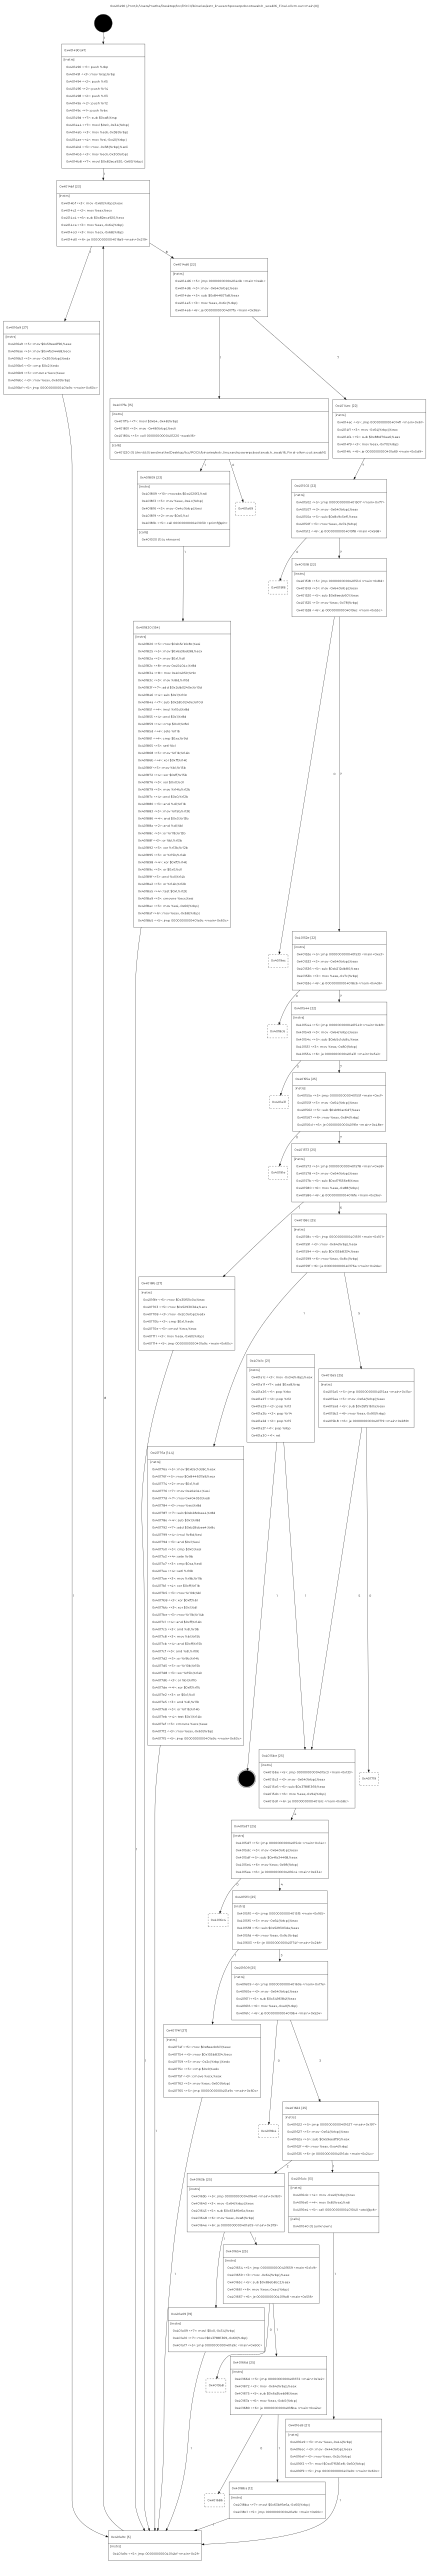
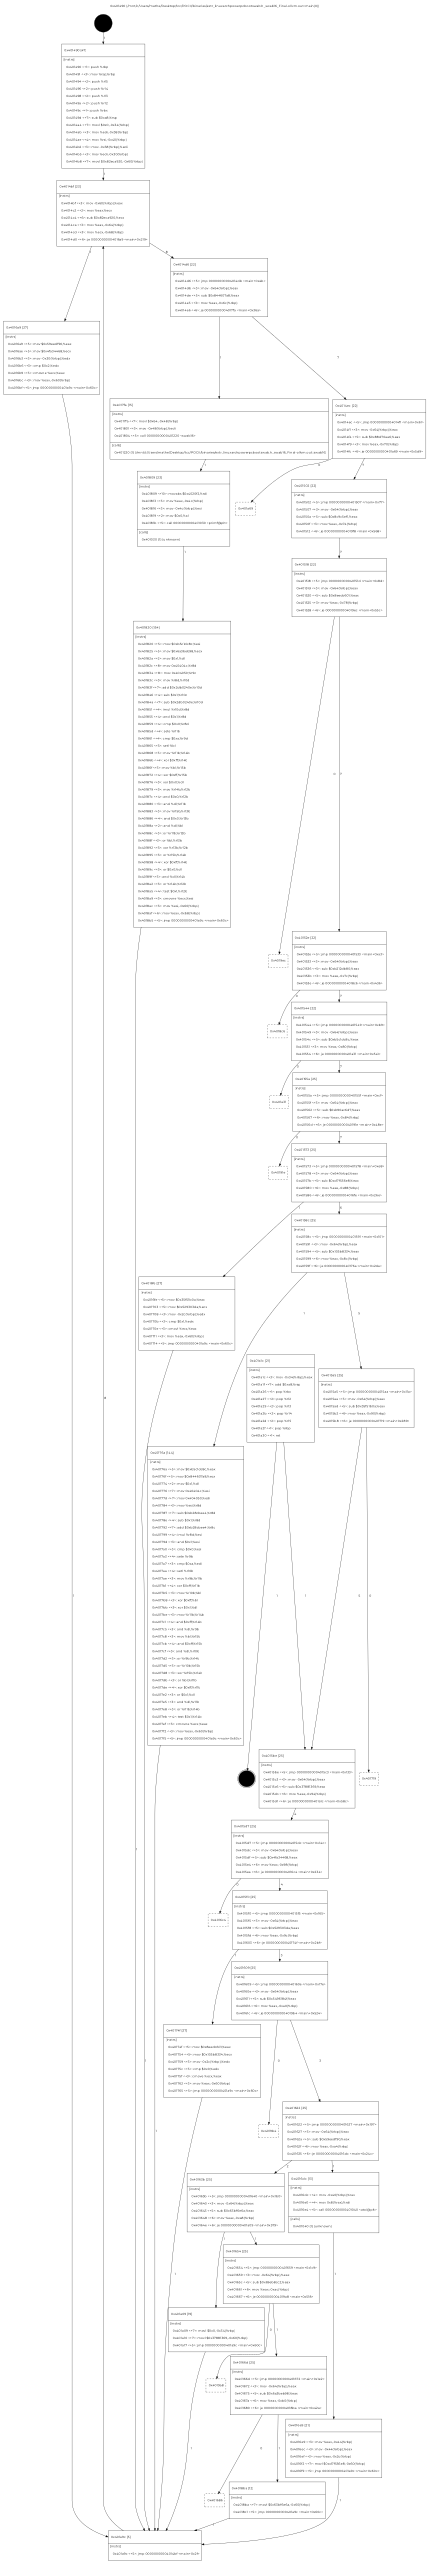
(236, 480) -> (289, 472)
(278, 588) -> none
